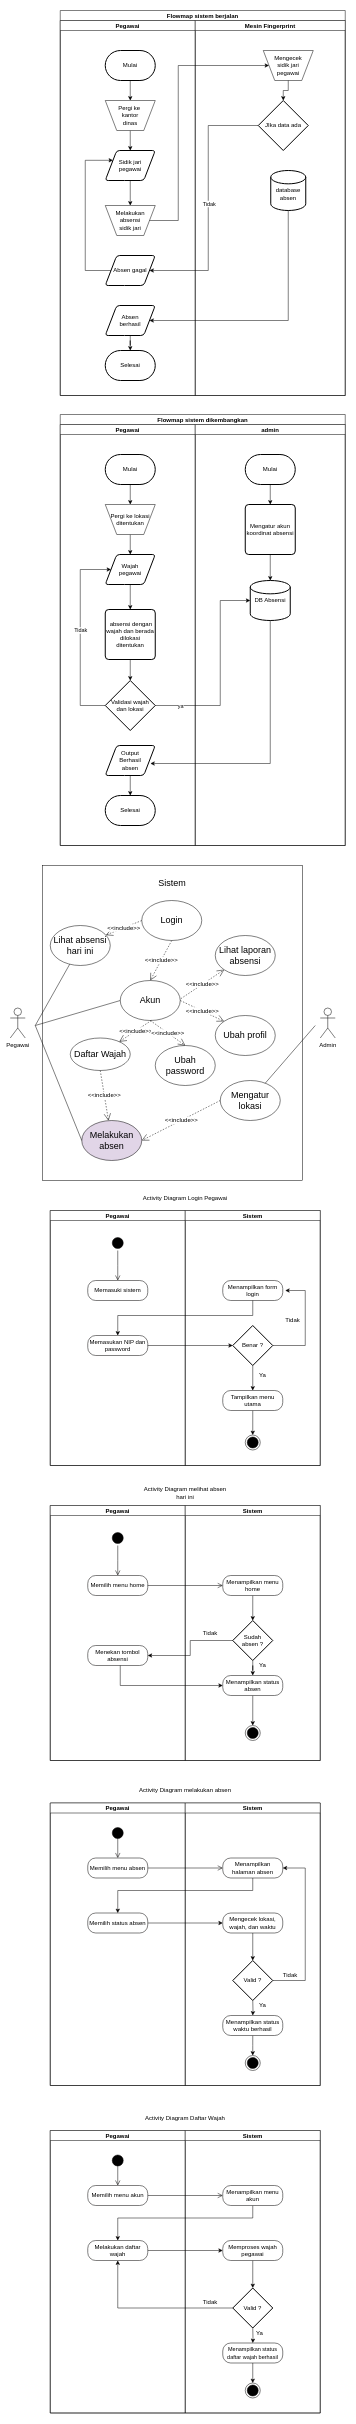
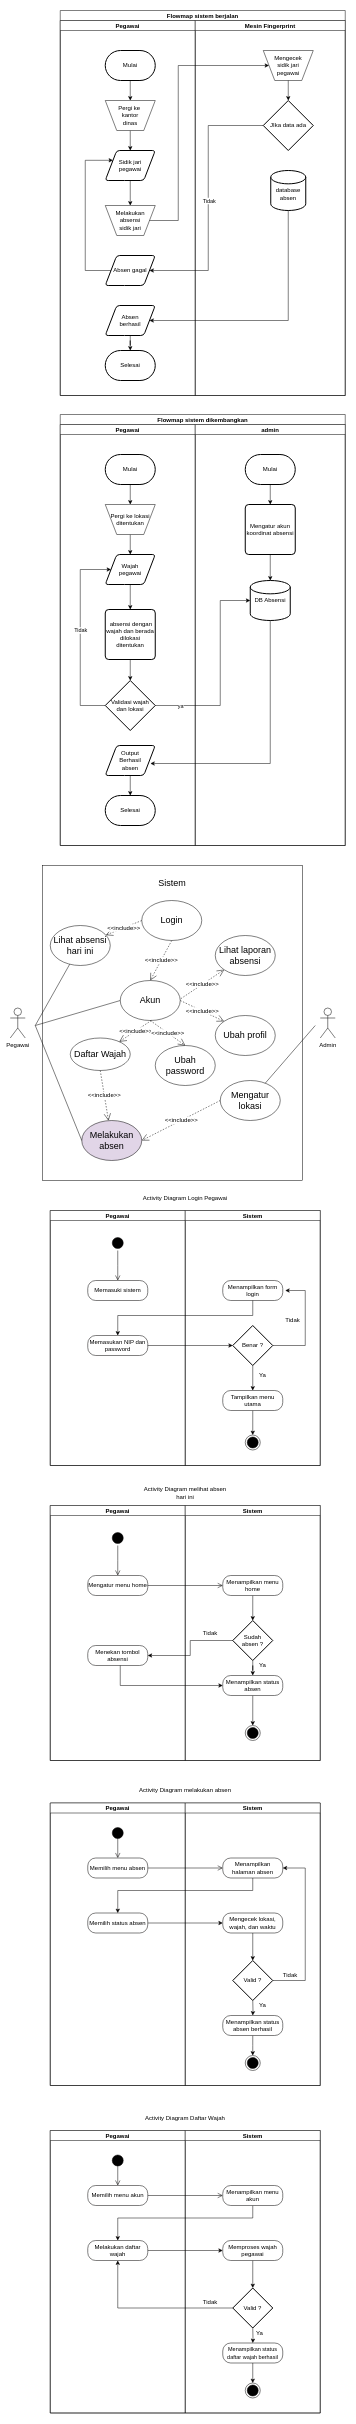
(283, 125) -> (288, 125)
(118, 1585) -> (118, 1585)
(253, 2025) -> (253, 2025)
